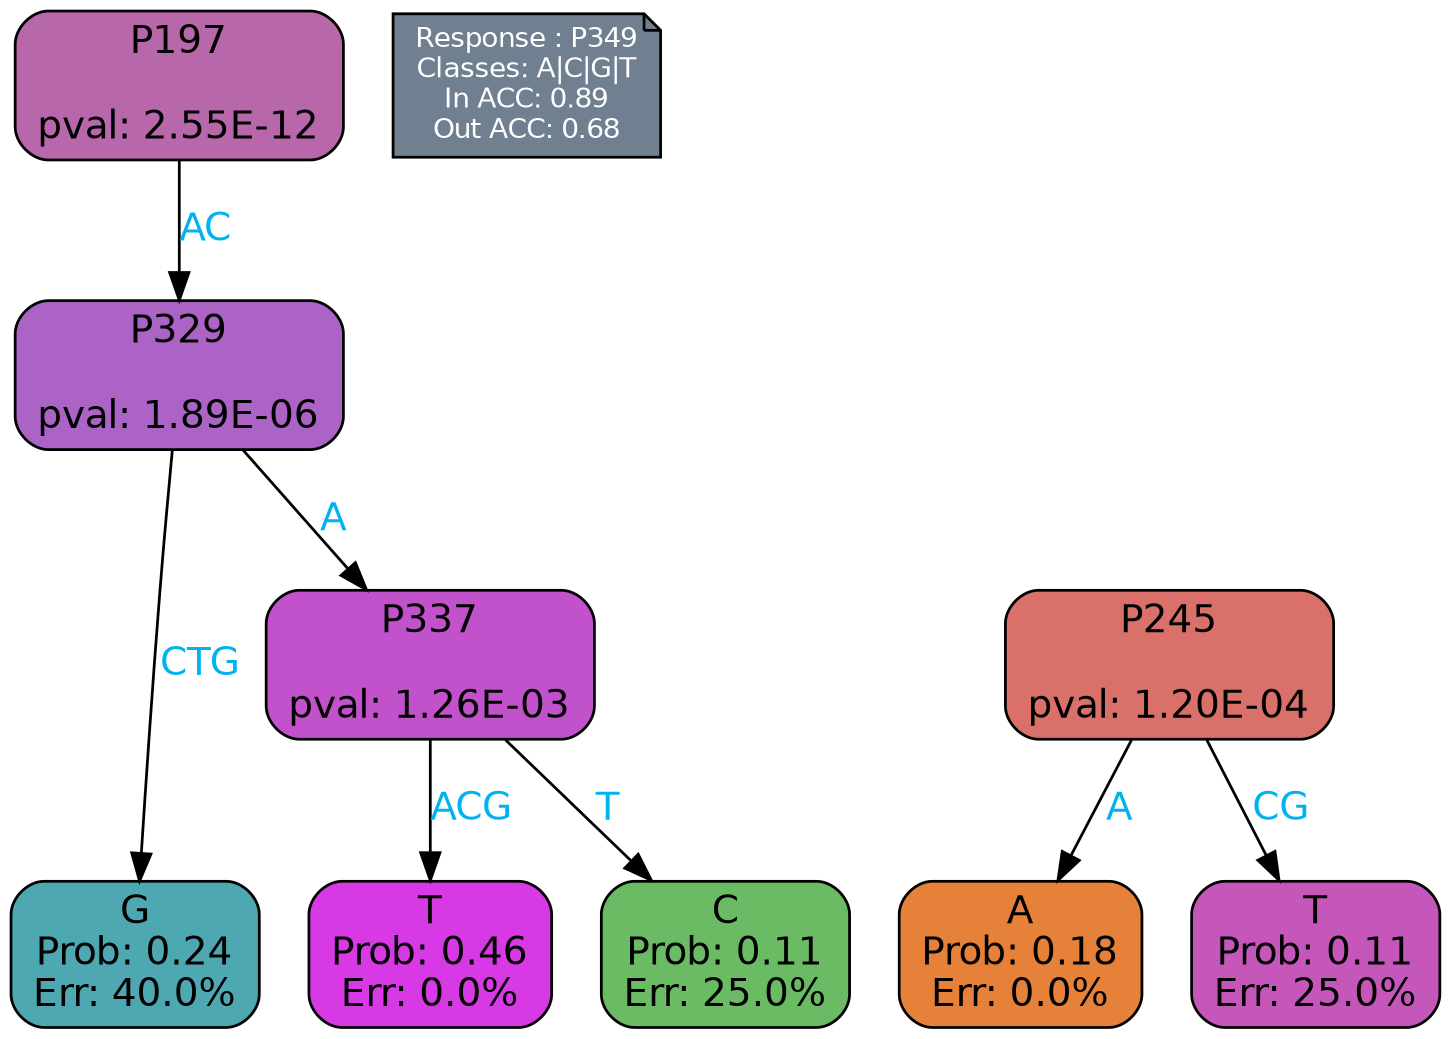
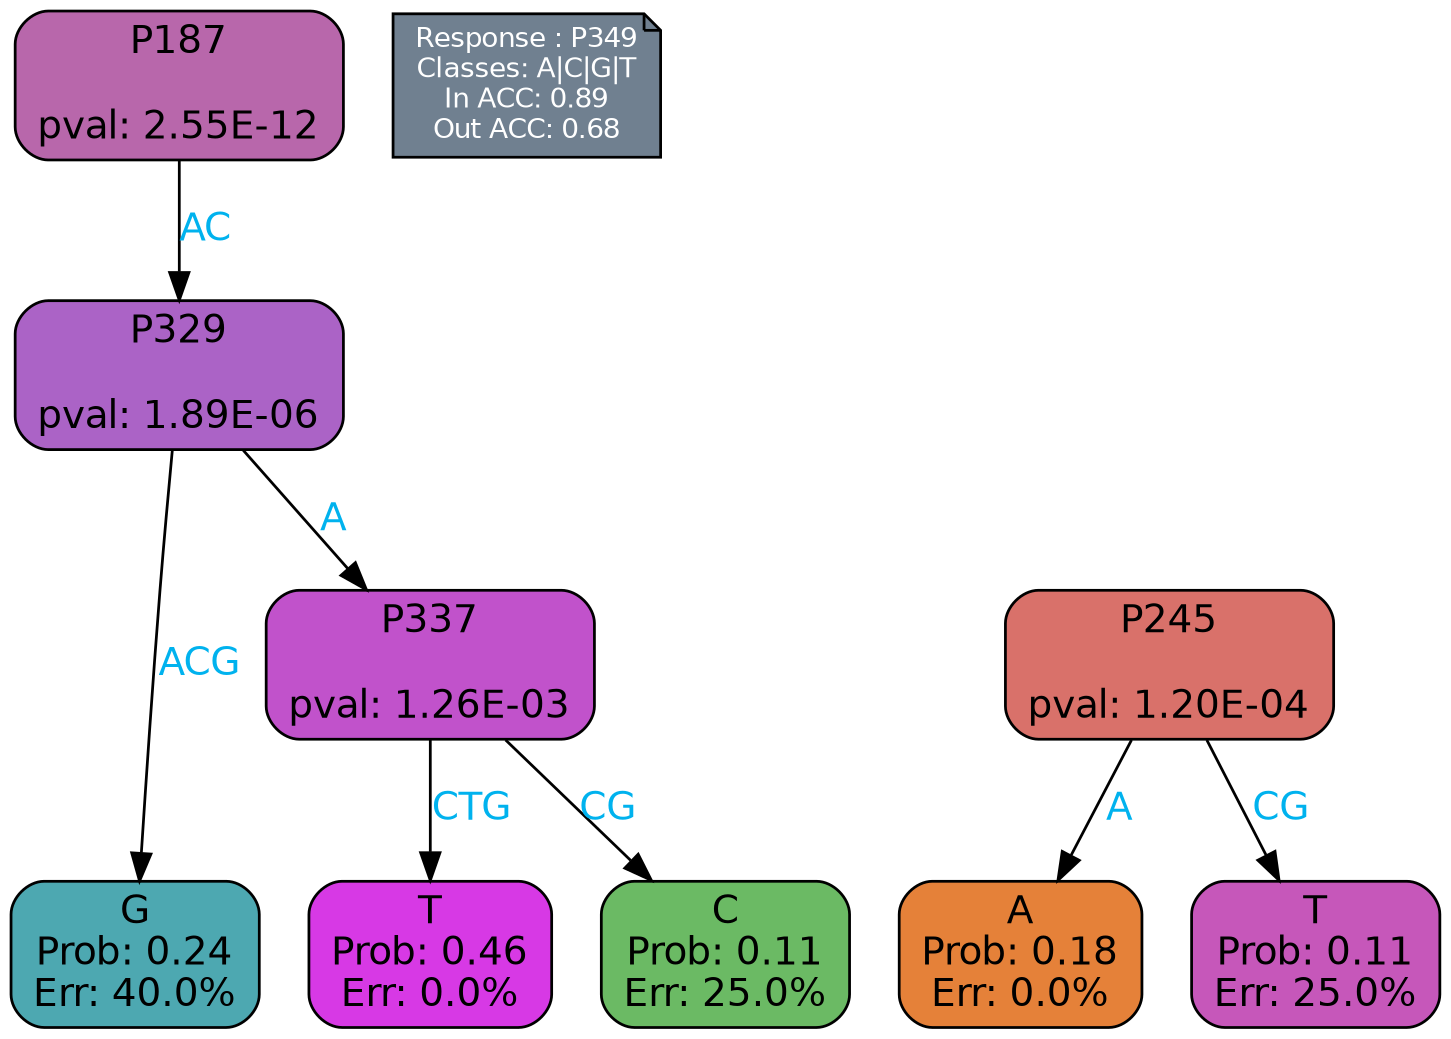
(179, 86) -> (179, 86)
(200, 665) -> (200, 665)
(472, 810) -> (472, 810)
(608, 810) -> (608, 810)
